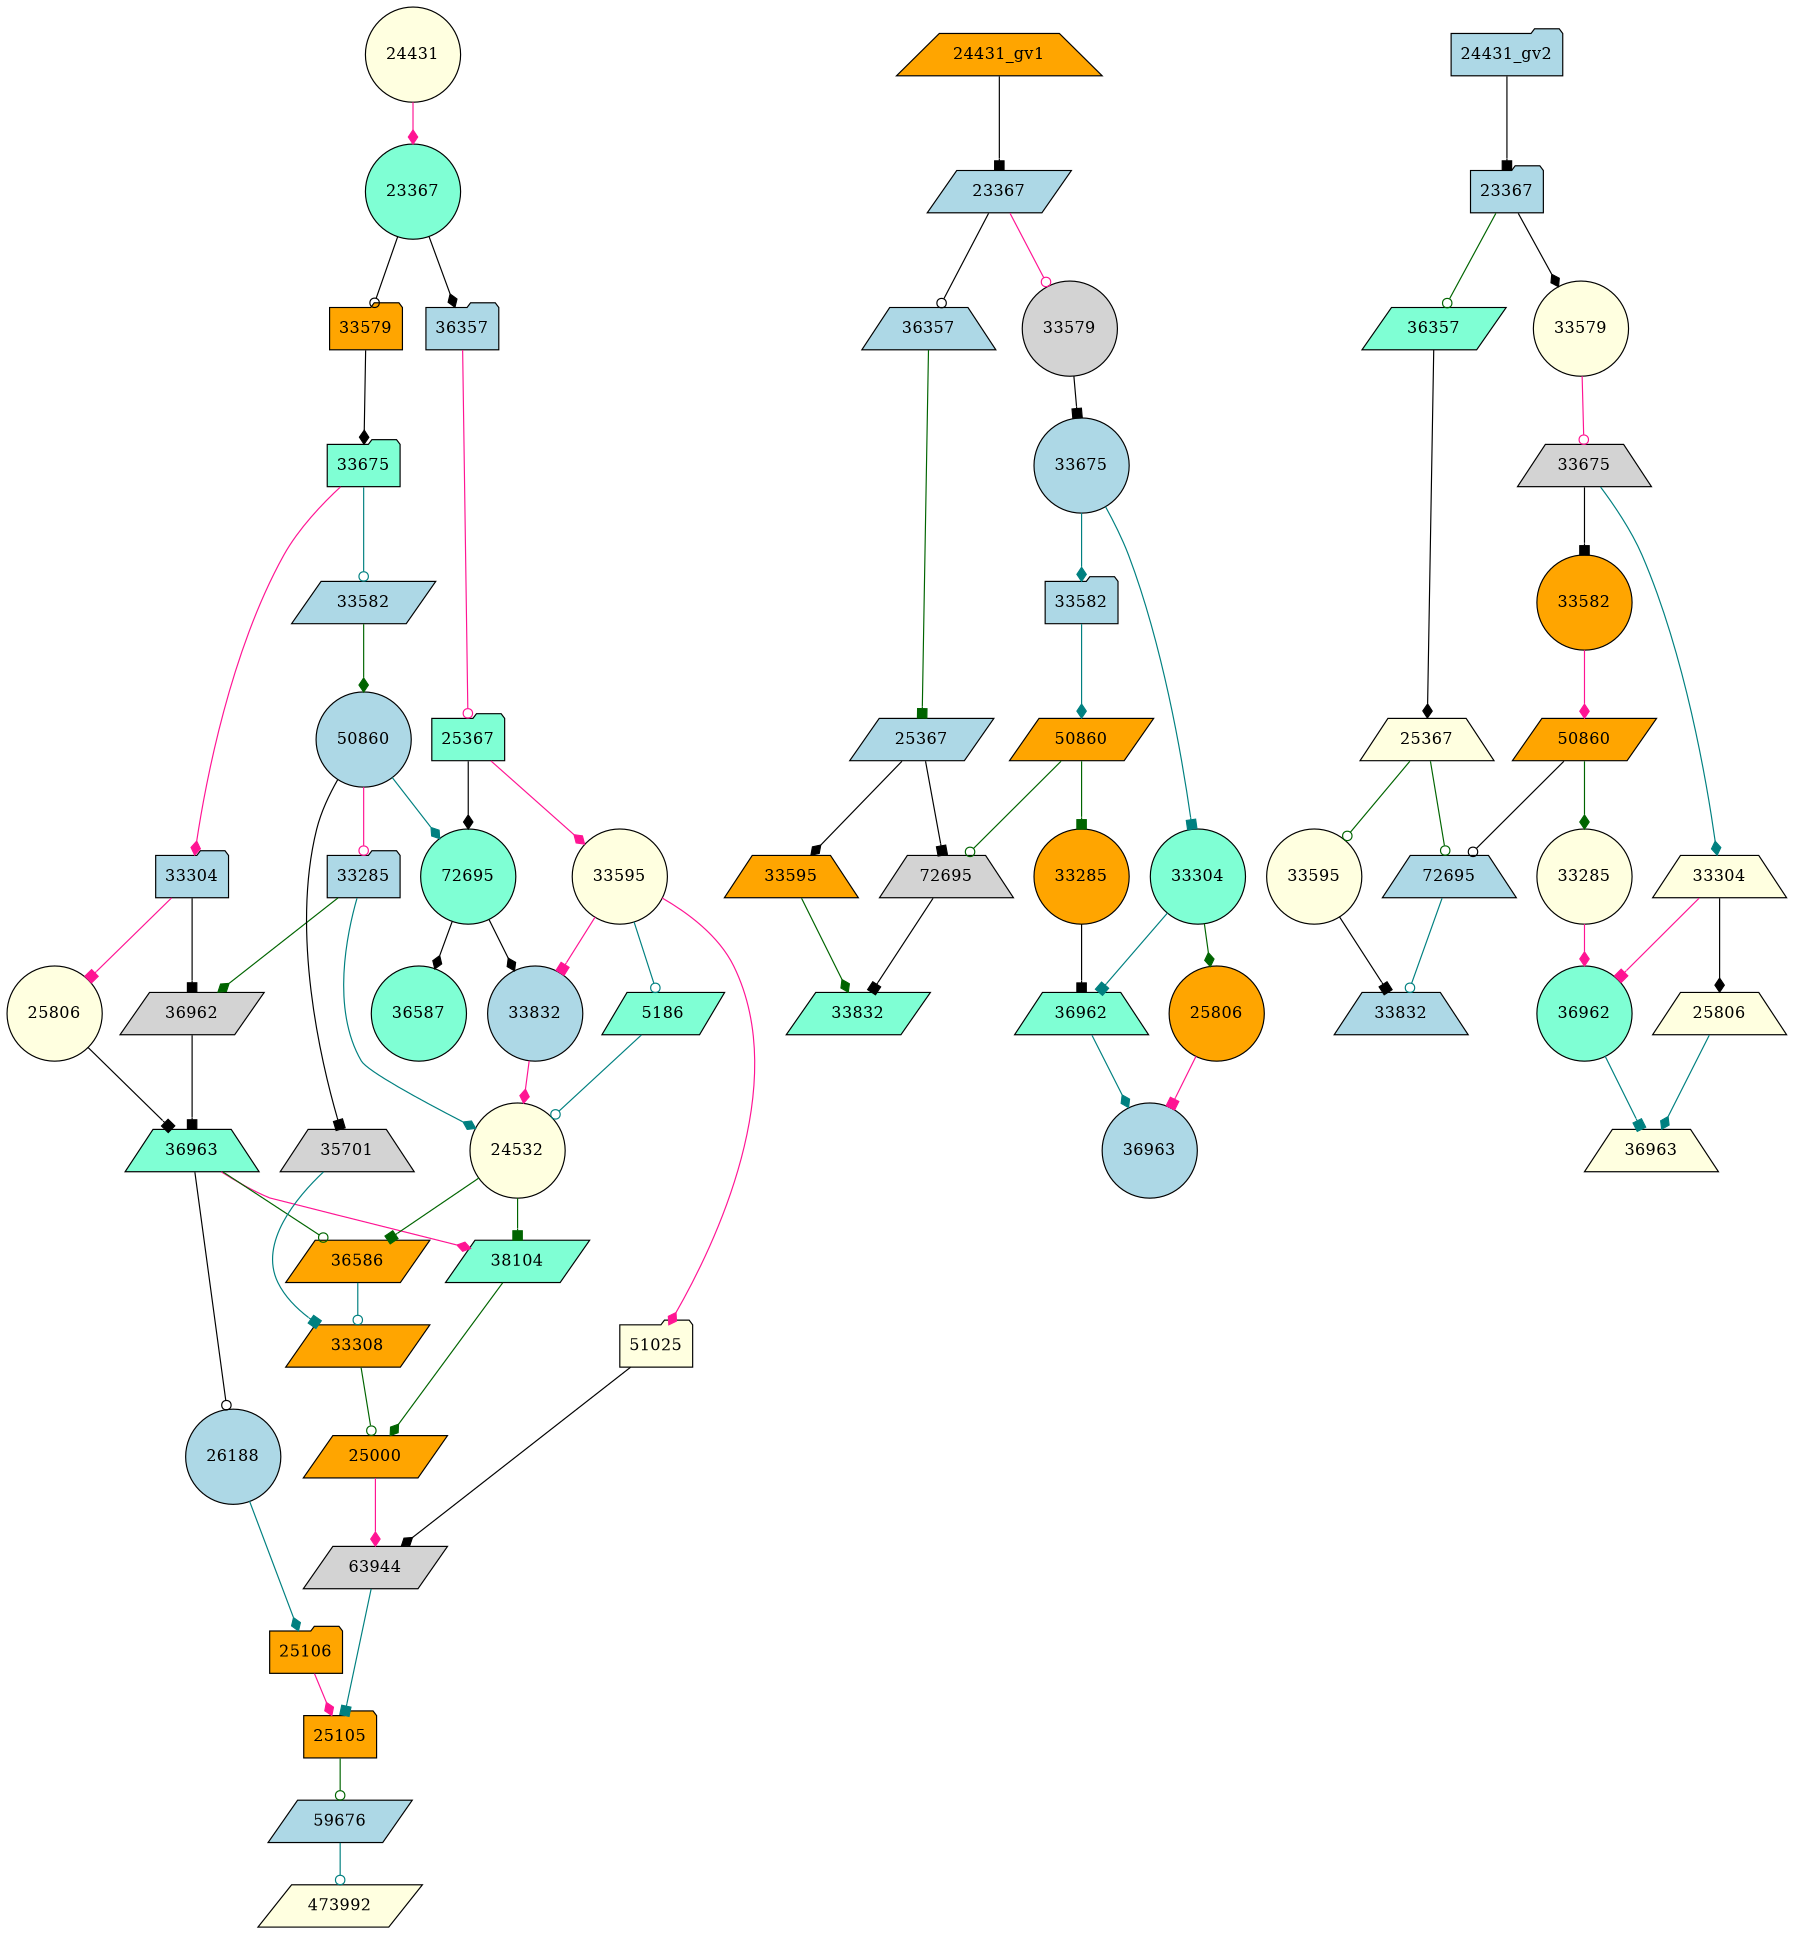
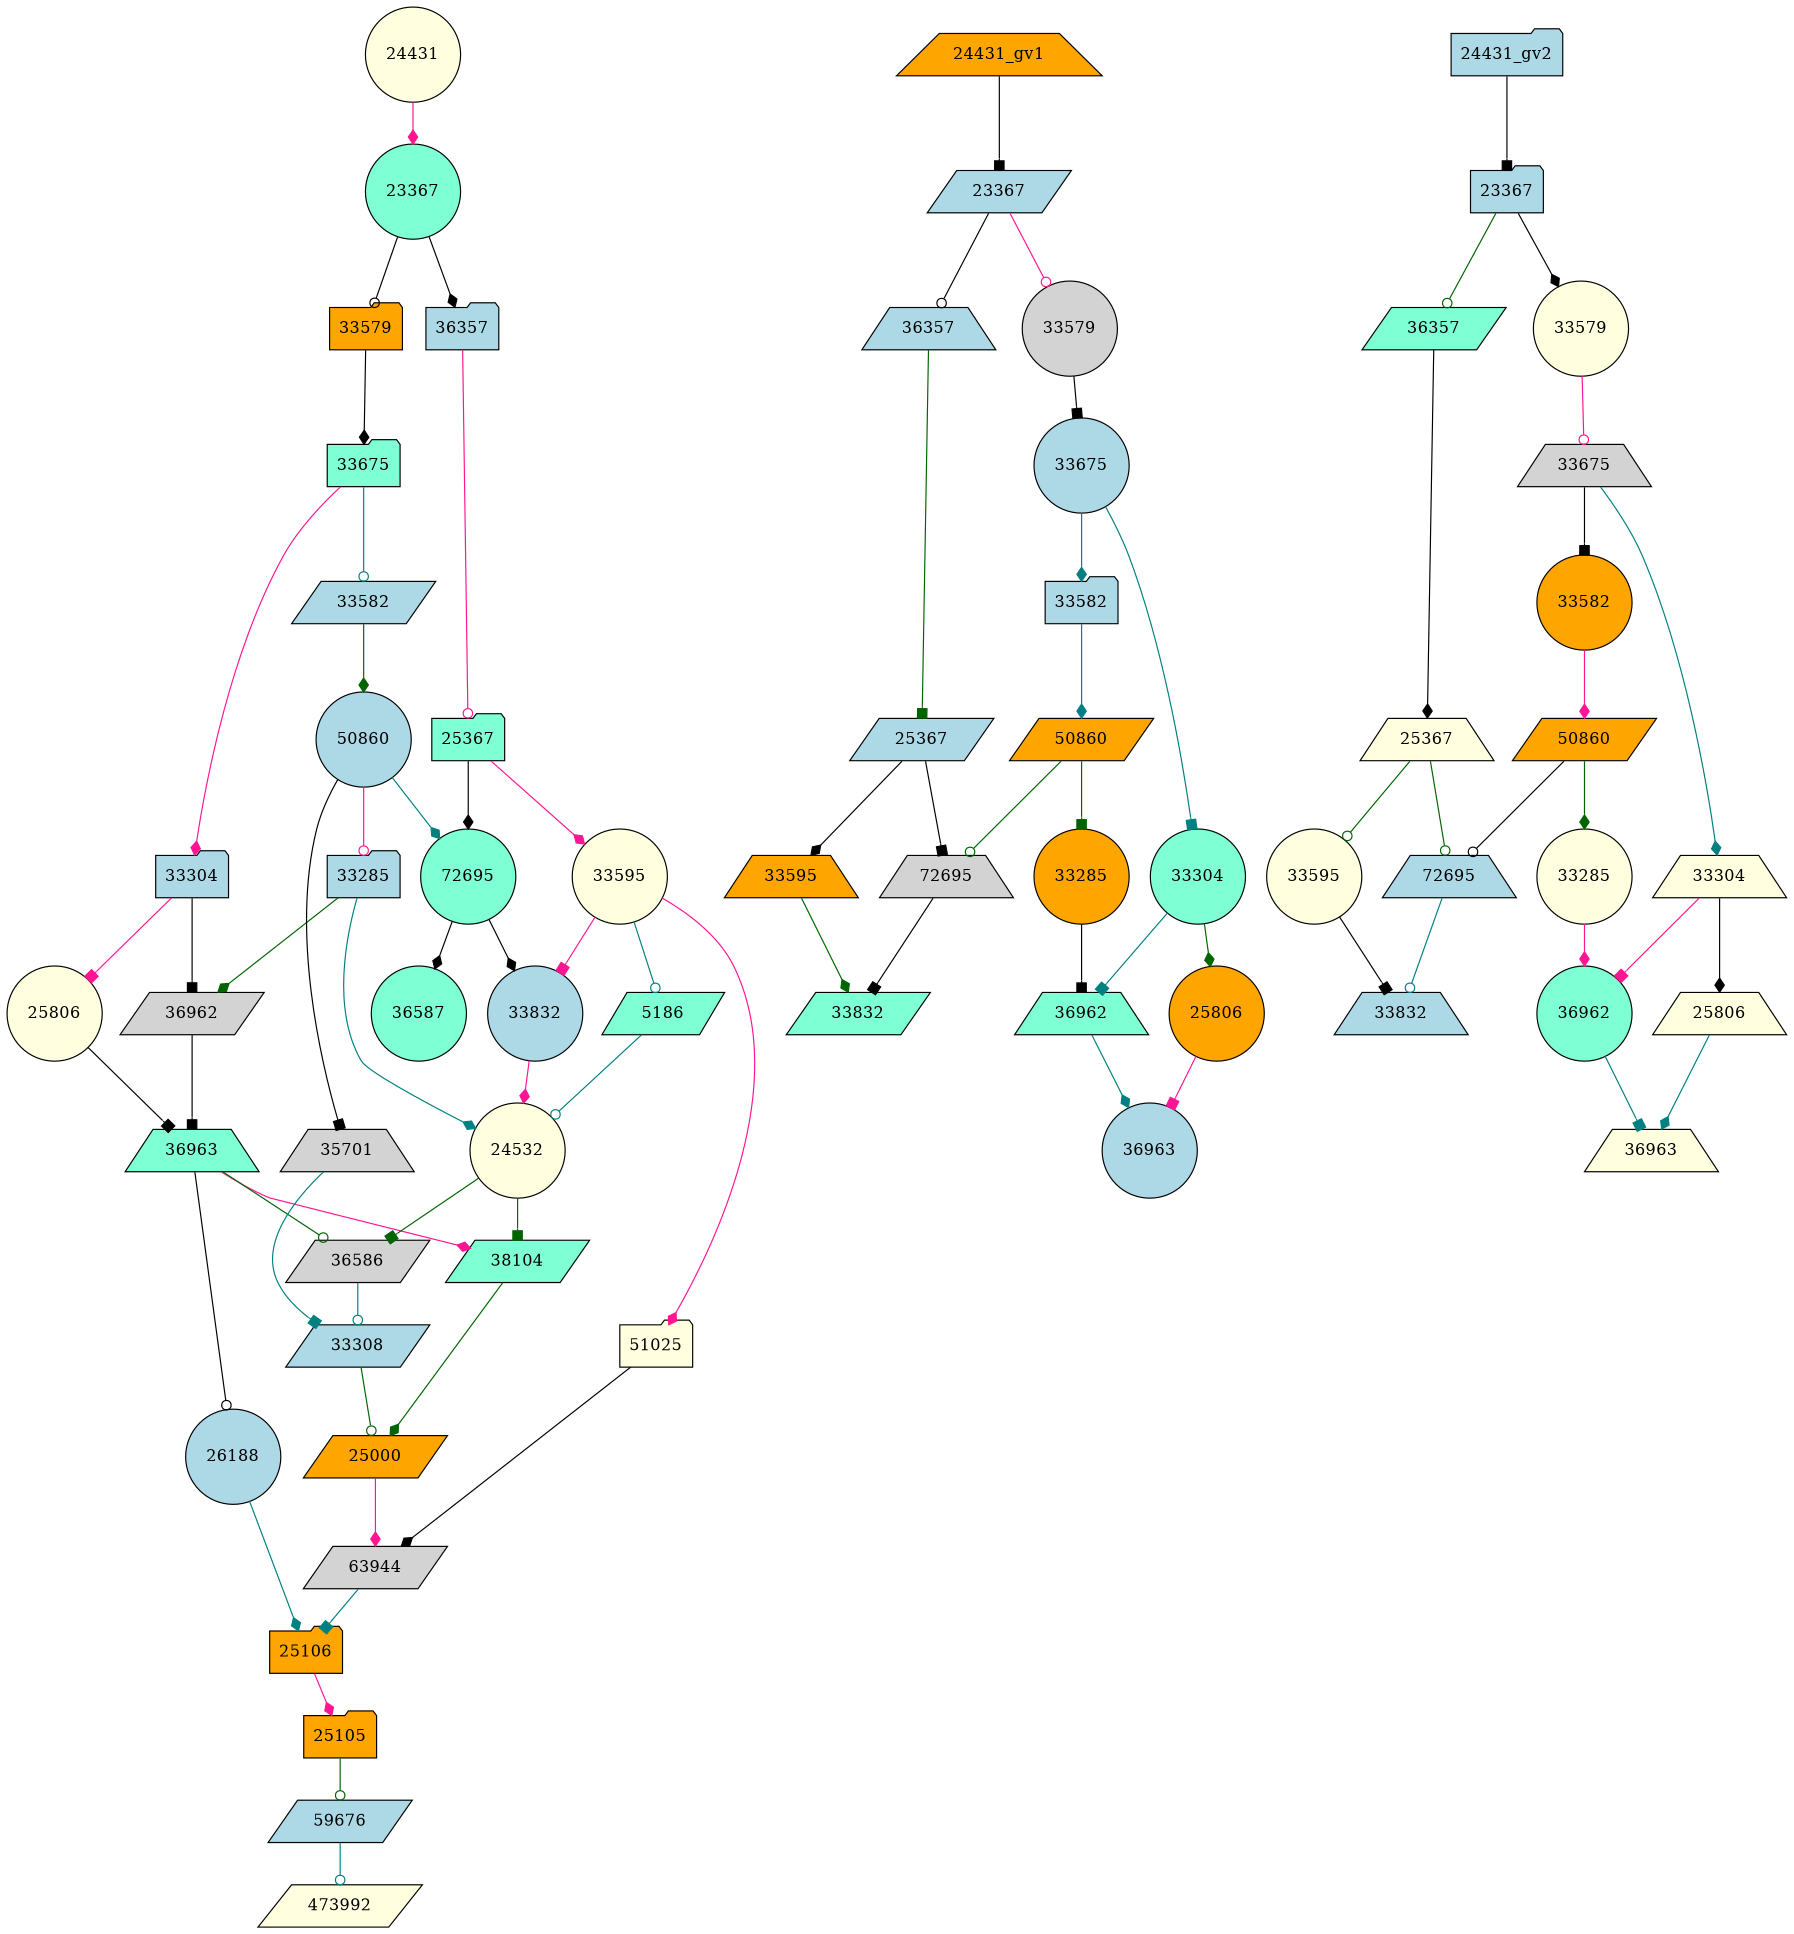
(358, 1261) -> (358, 1261)
(358, 1346) -> (358, 1346)
(359, 1646) -> (344, 1605)
